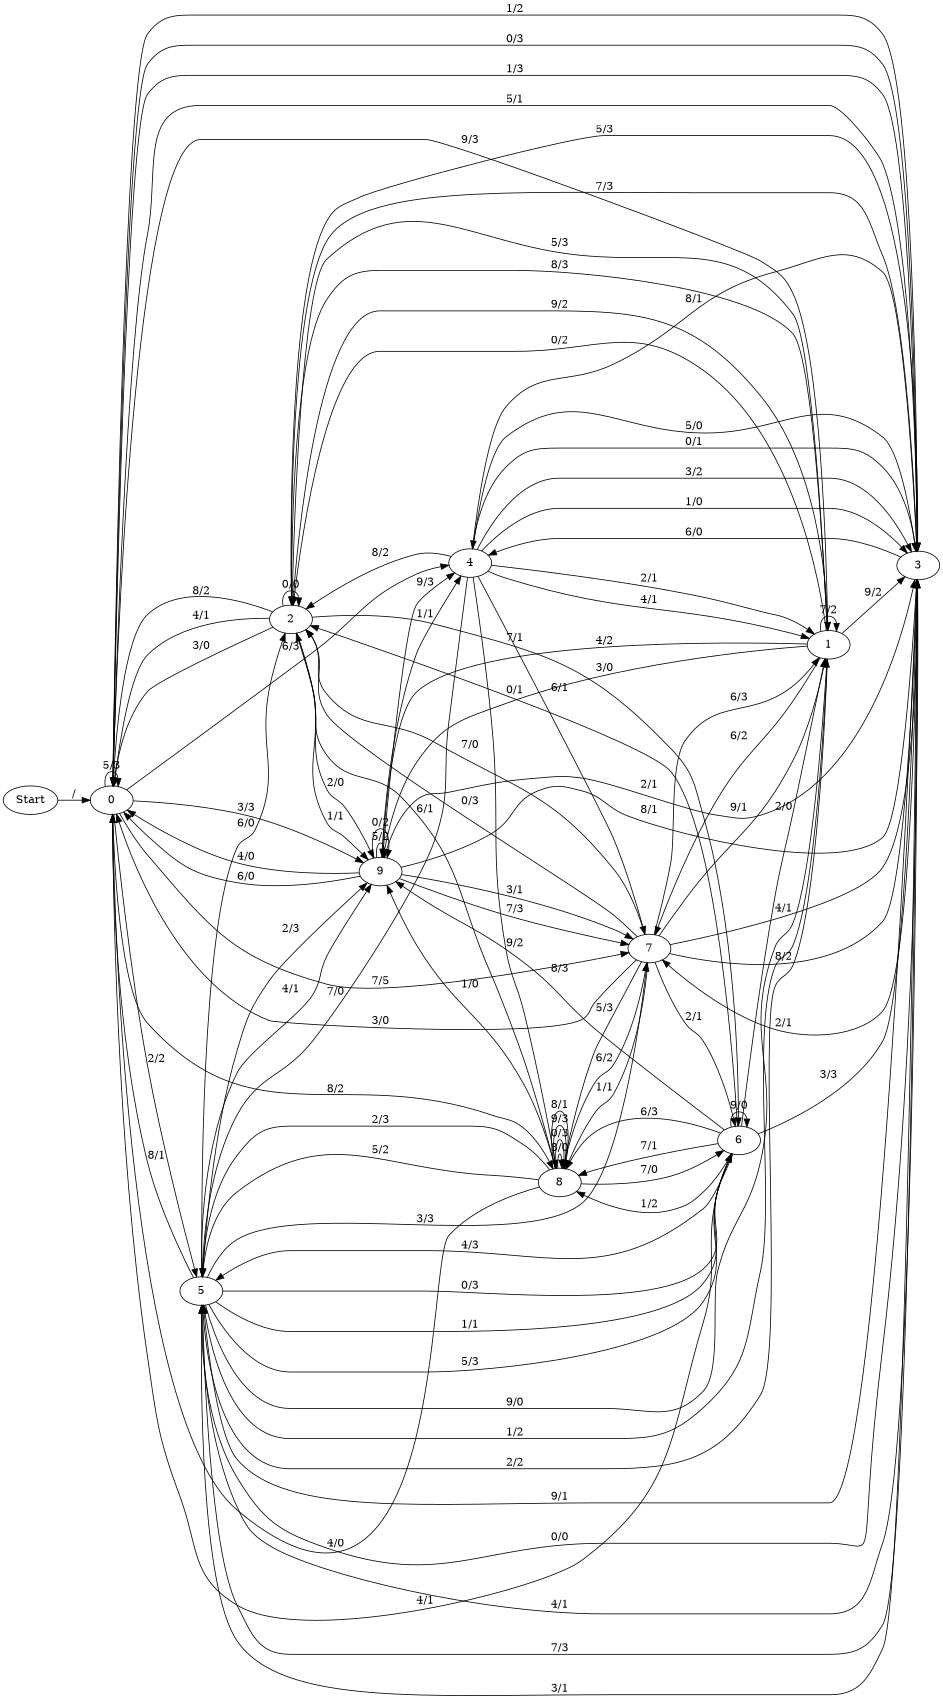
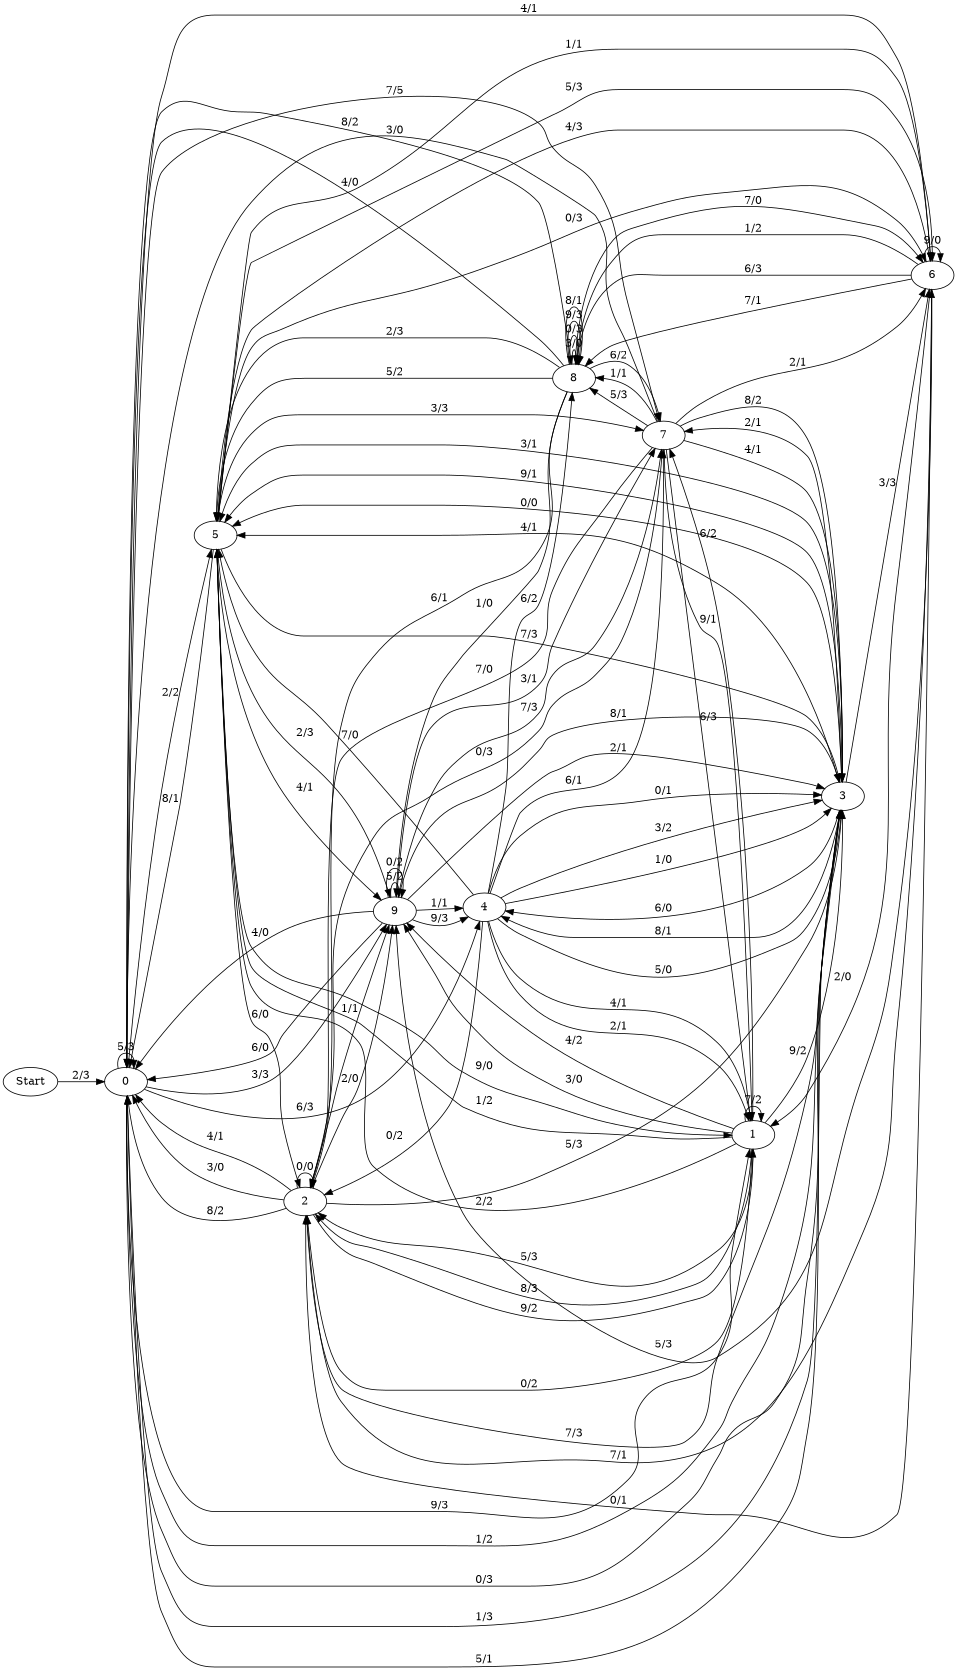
(381, 553) -> (395, 1136)
(74, 794) -> (81, 1076)
(515, 943) -> (529, 599)
(560, 969) -> (664, 1345)
(886, 1031) -> (887, 540)
